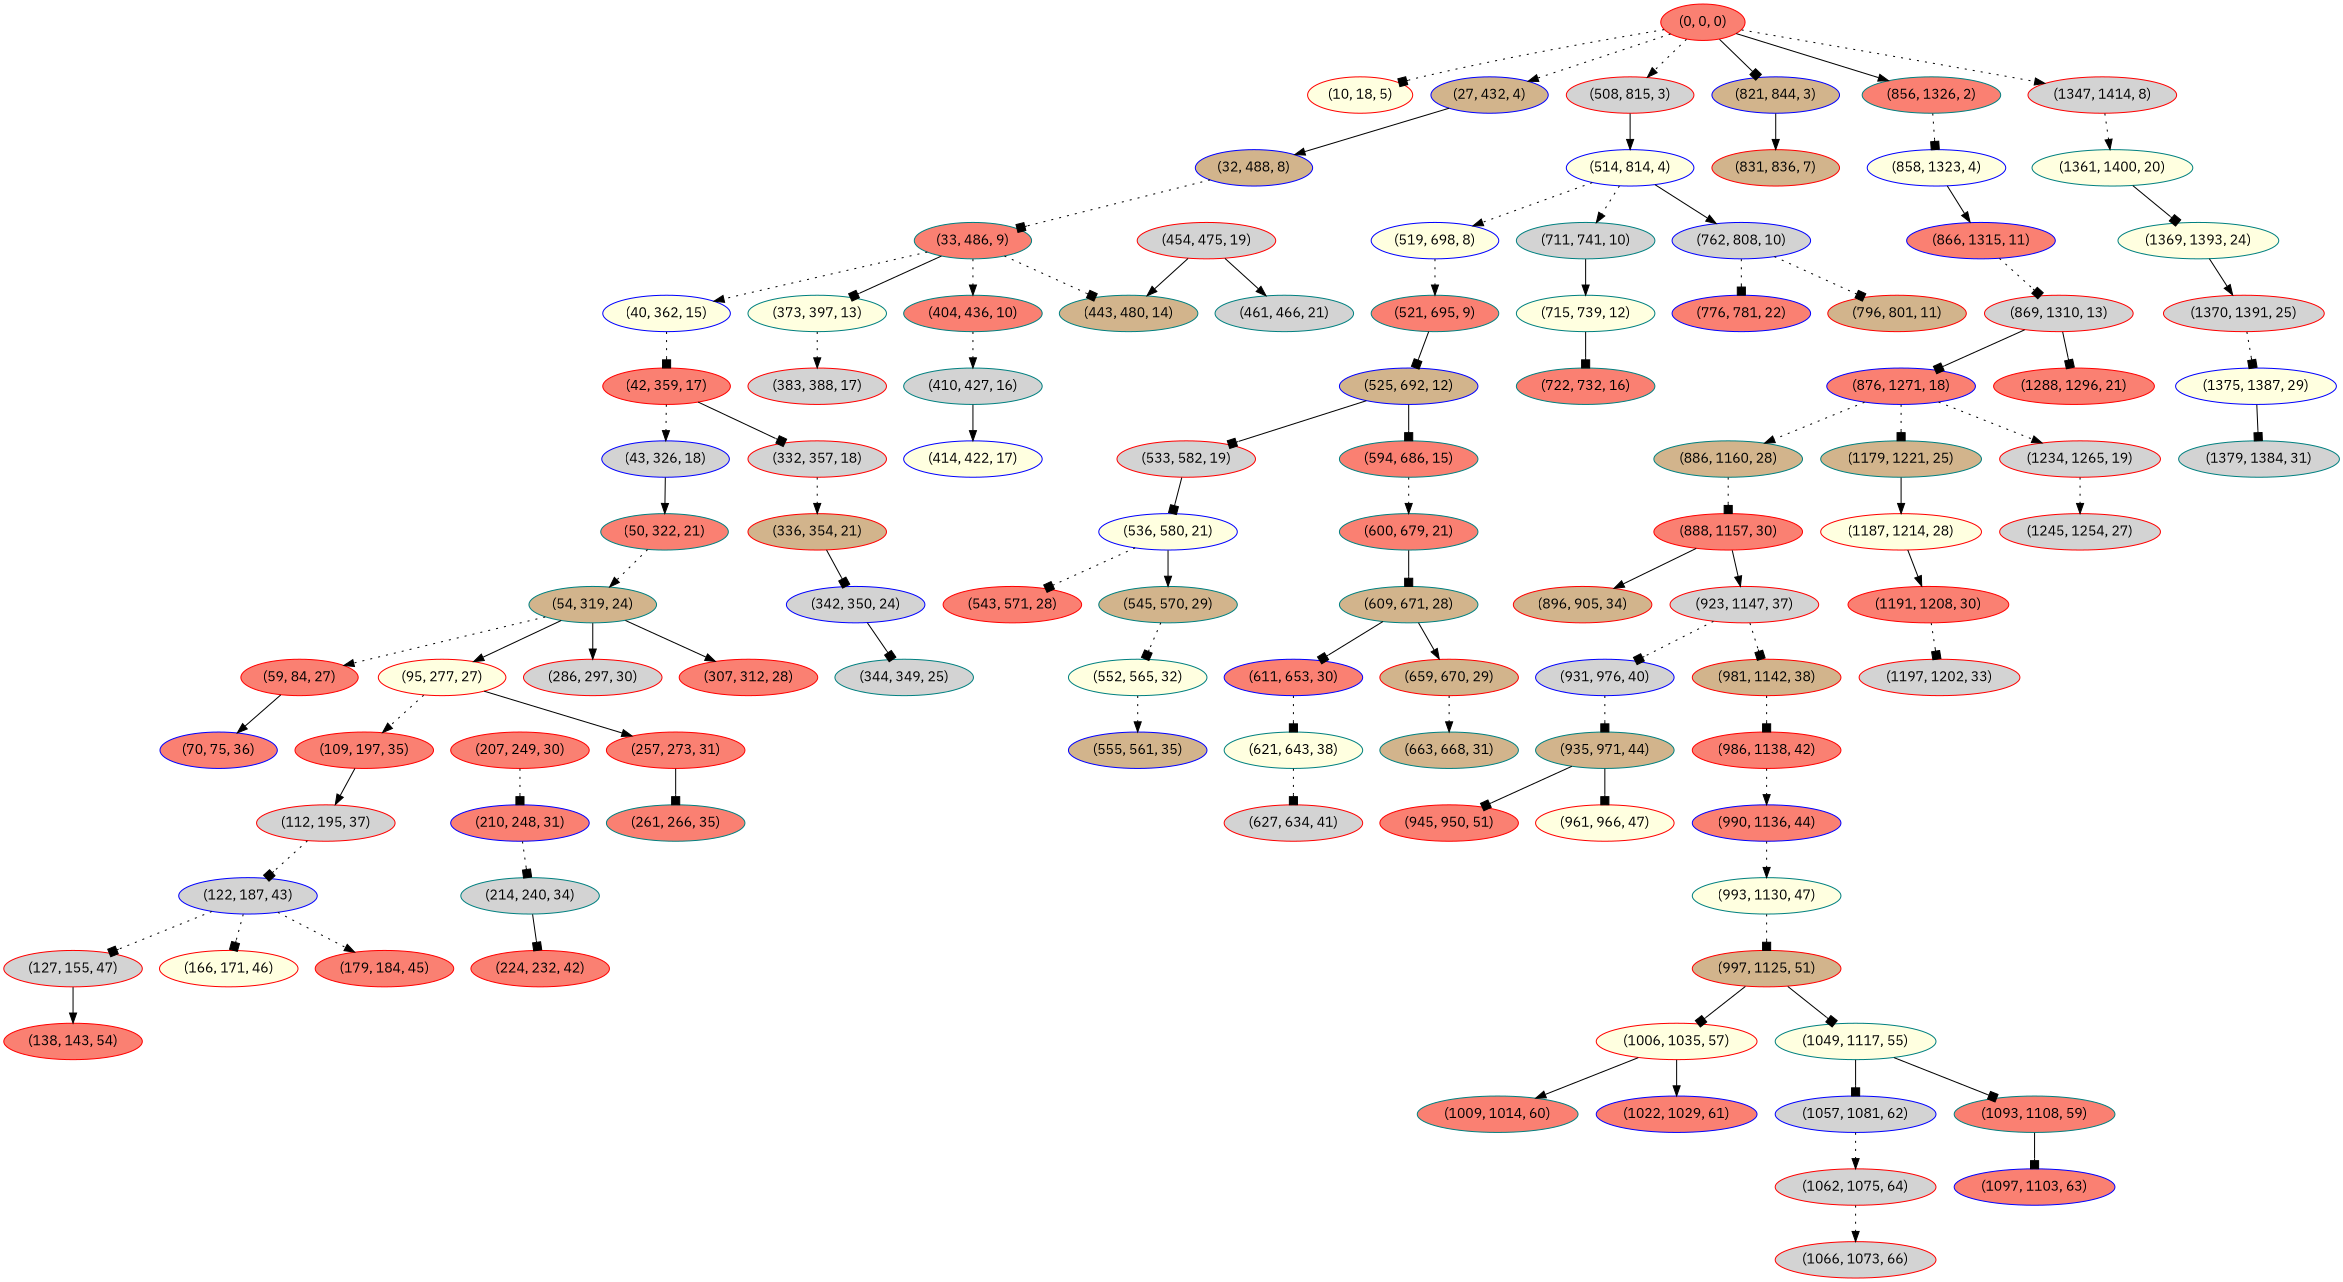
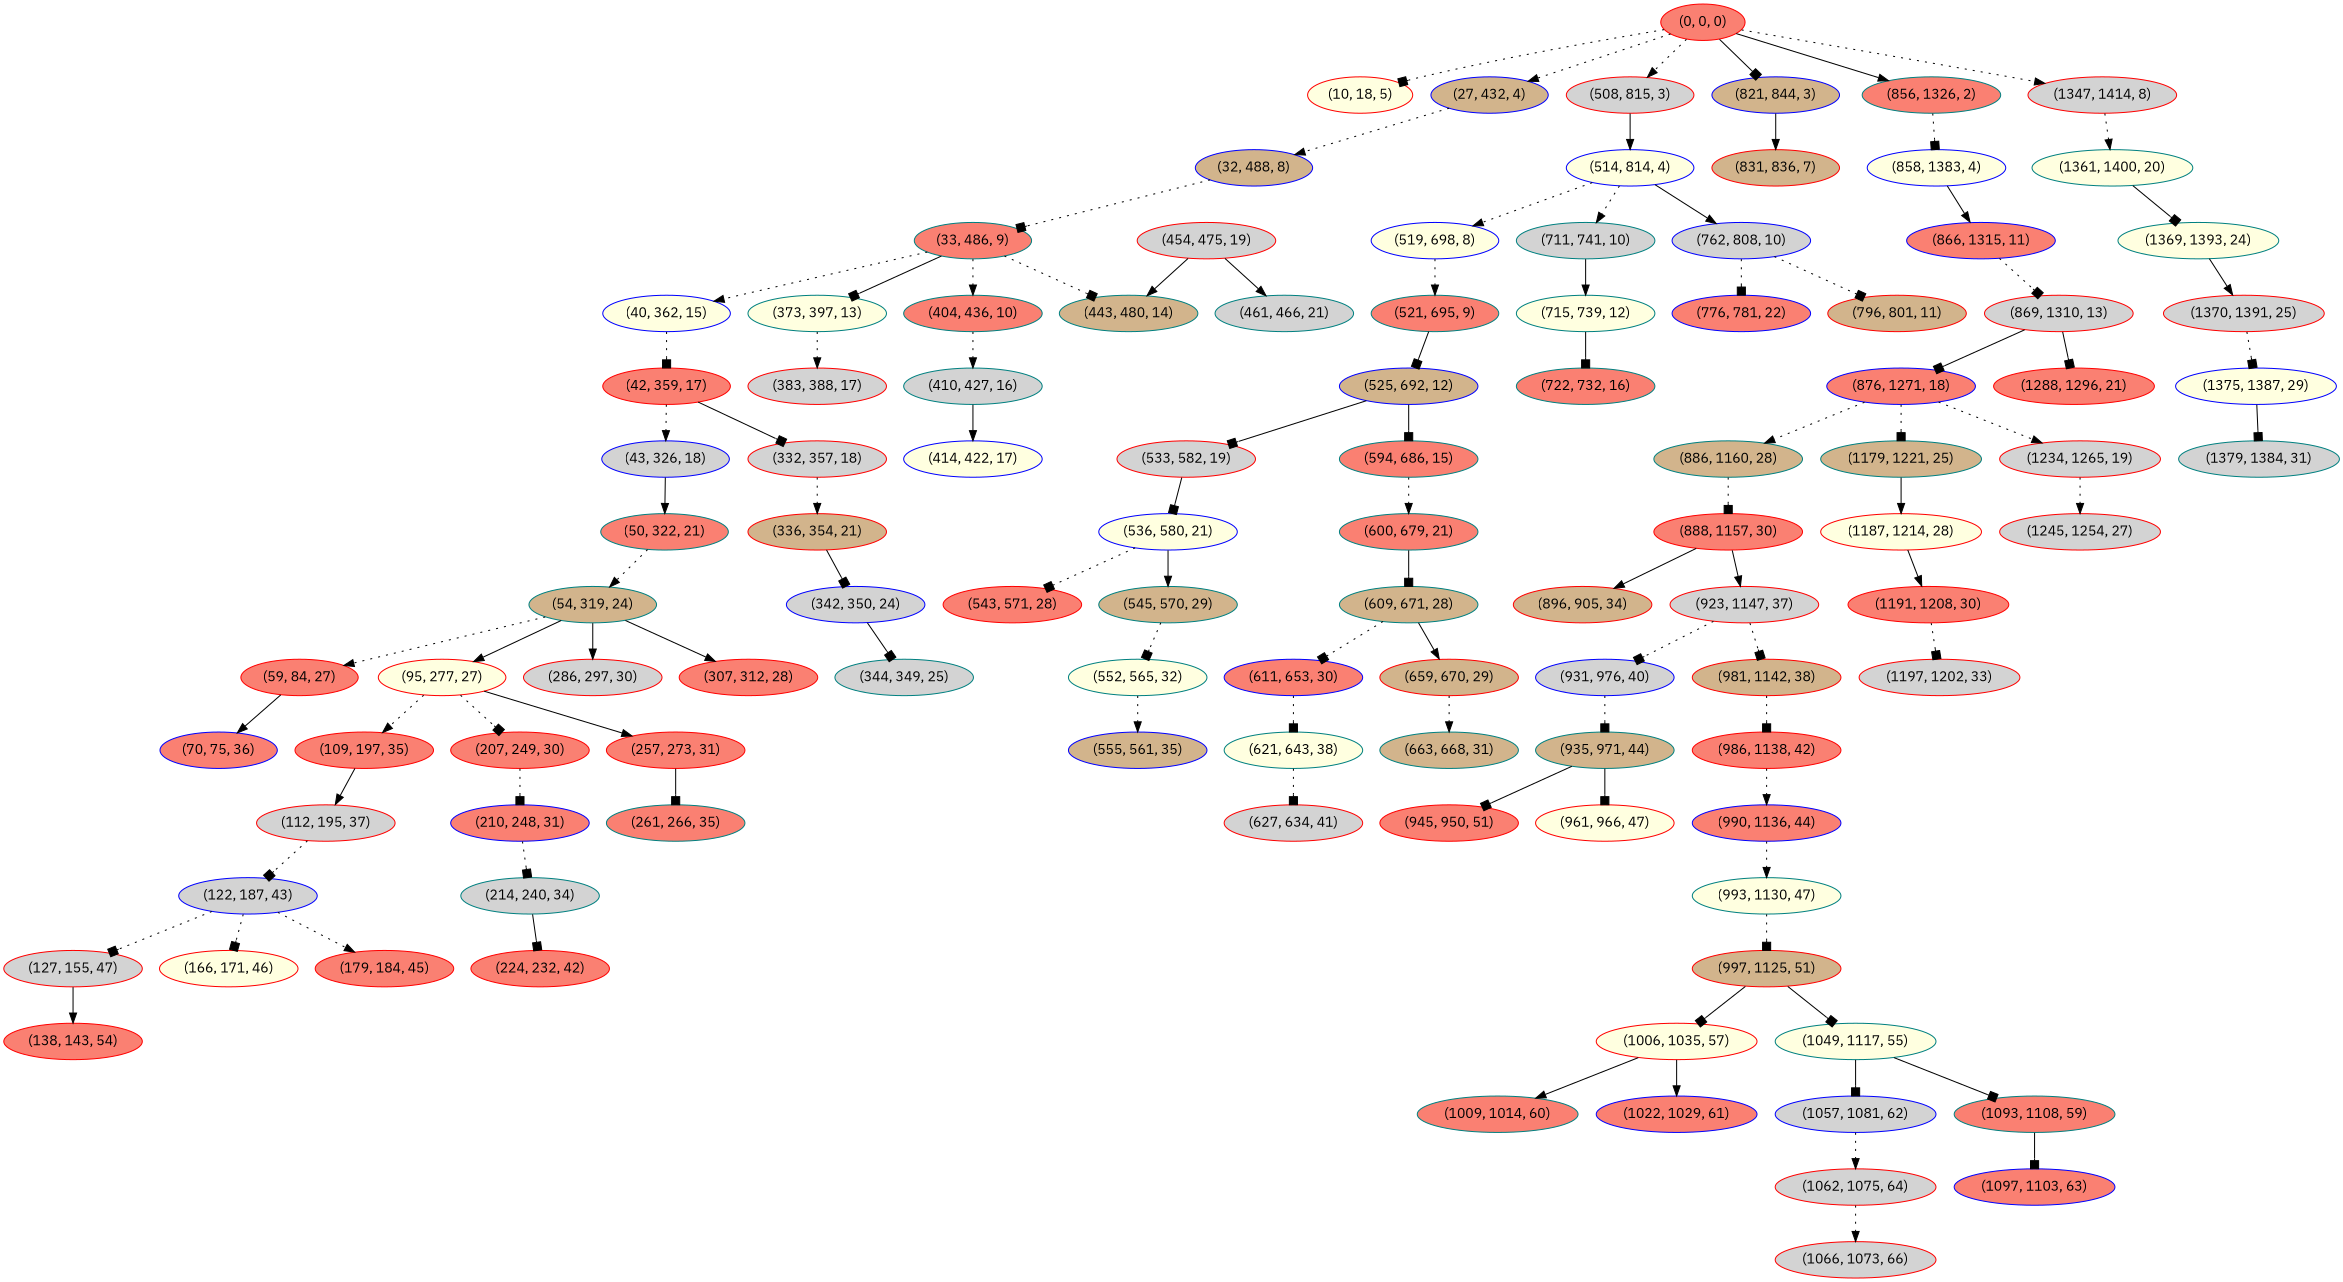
(1377, 130) -> (1377, 130)
(1936, 168) -> (1936, 168)
(1356, 638) -> (1356, 638)
none -> (477, 710)
